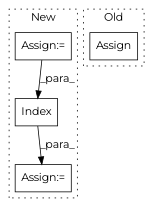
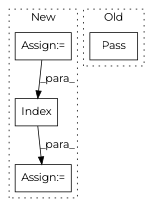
(114, 46) -> (114, 46)
